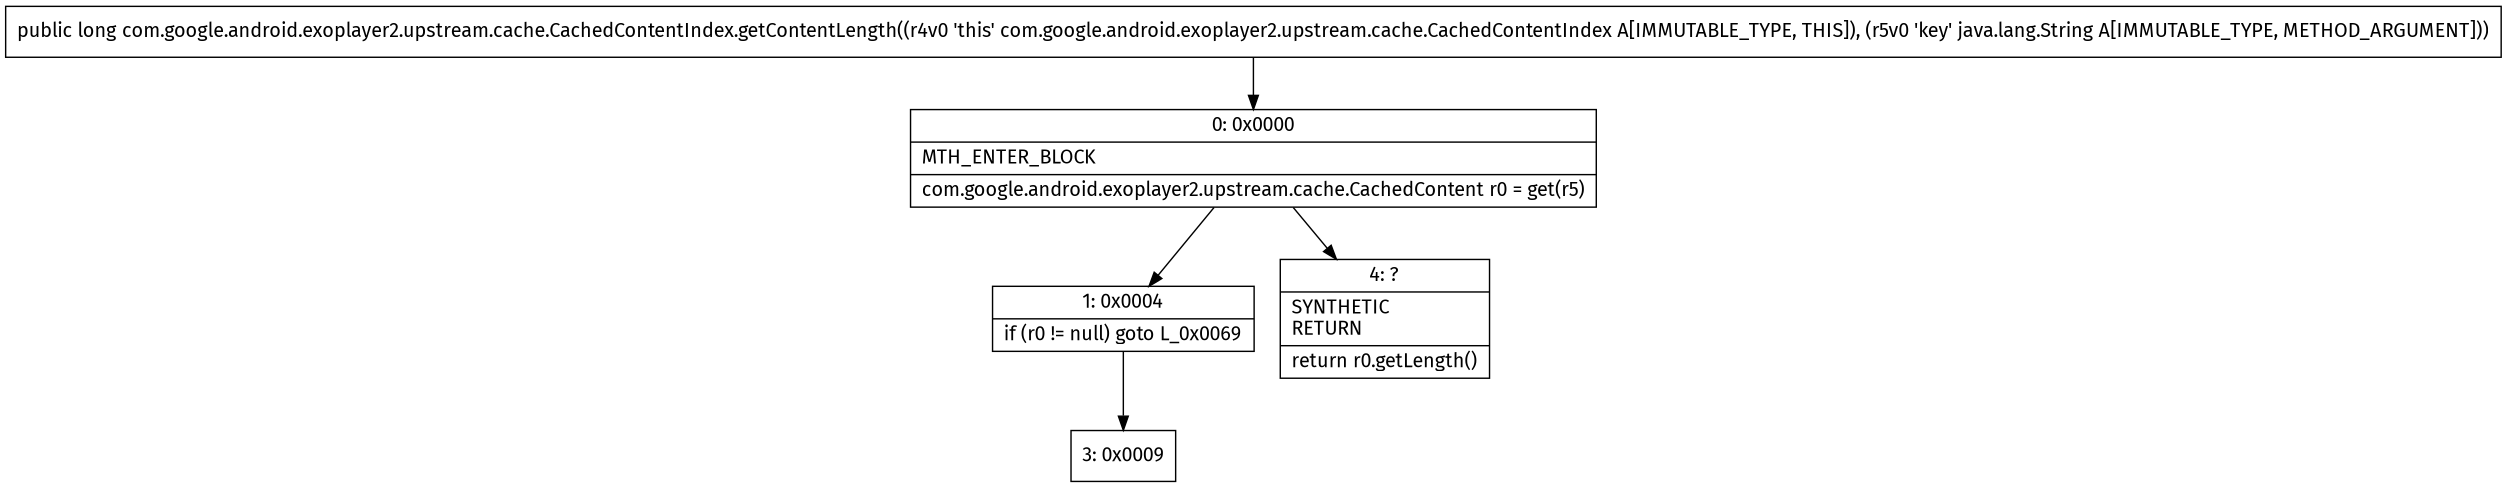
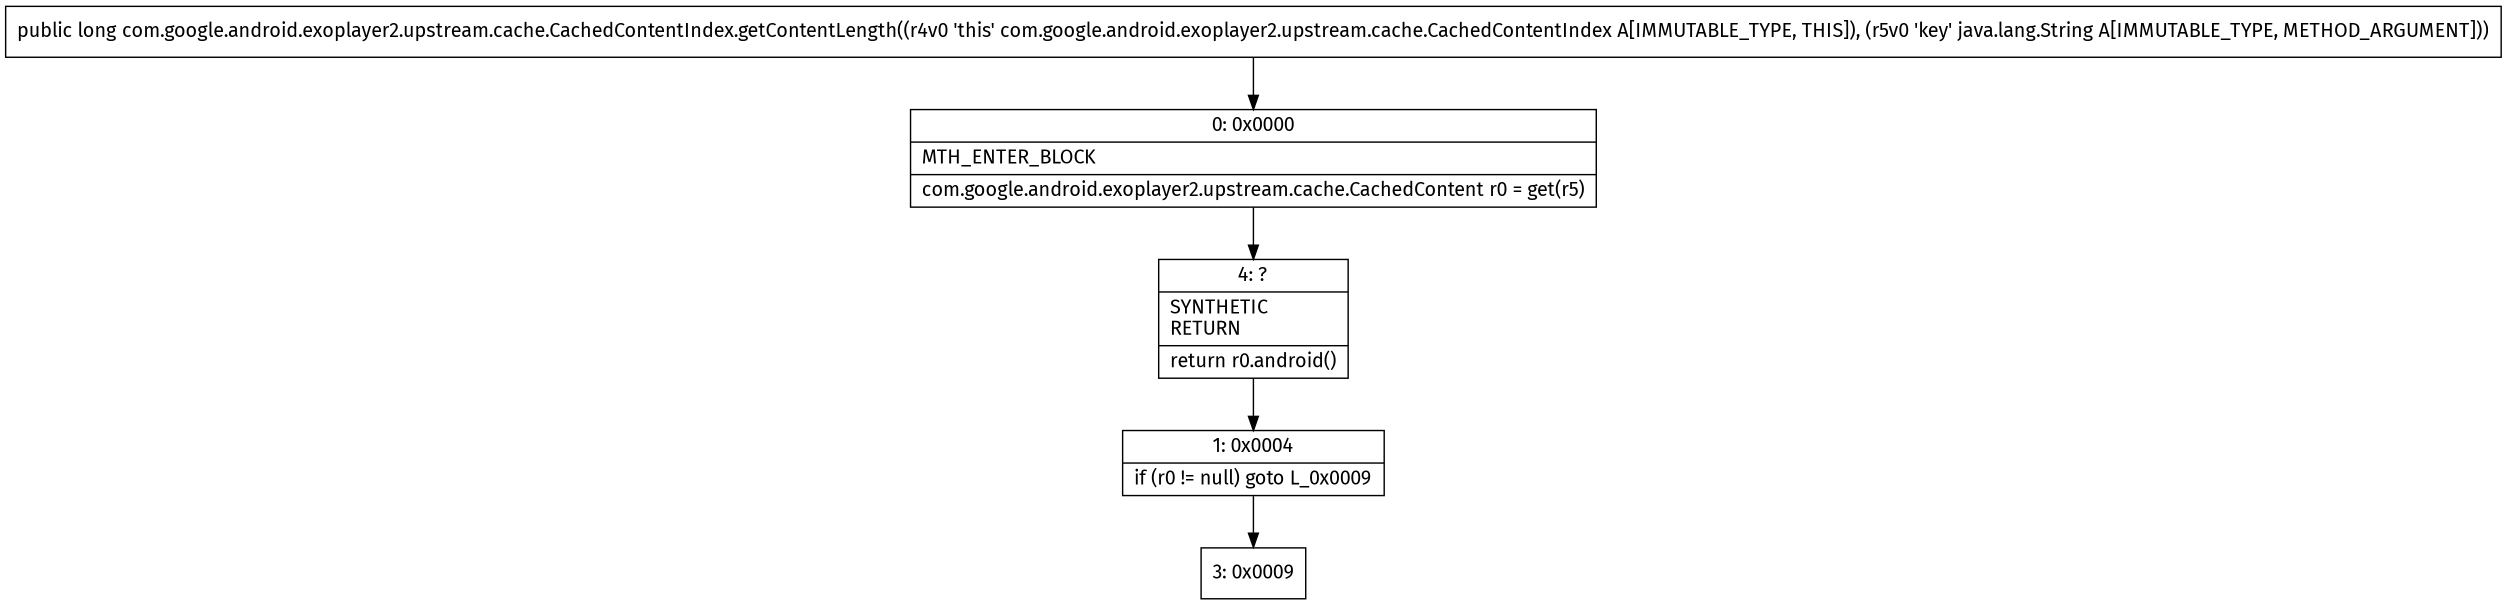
(1186, 241) -> (1253, 397)
(1123, 334) -> (1253, 479)
(1385, 361) -> (1253, 361)
